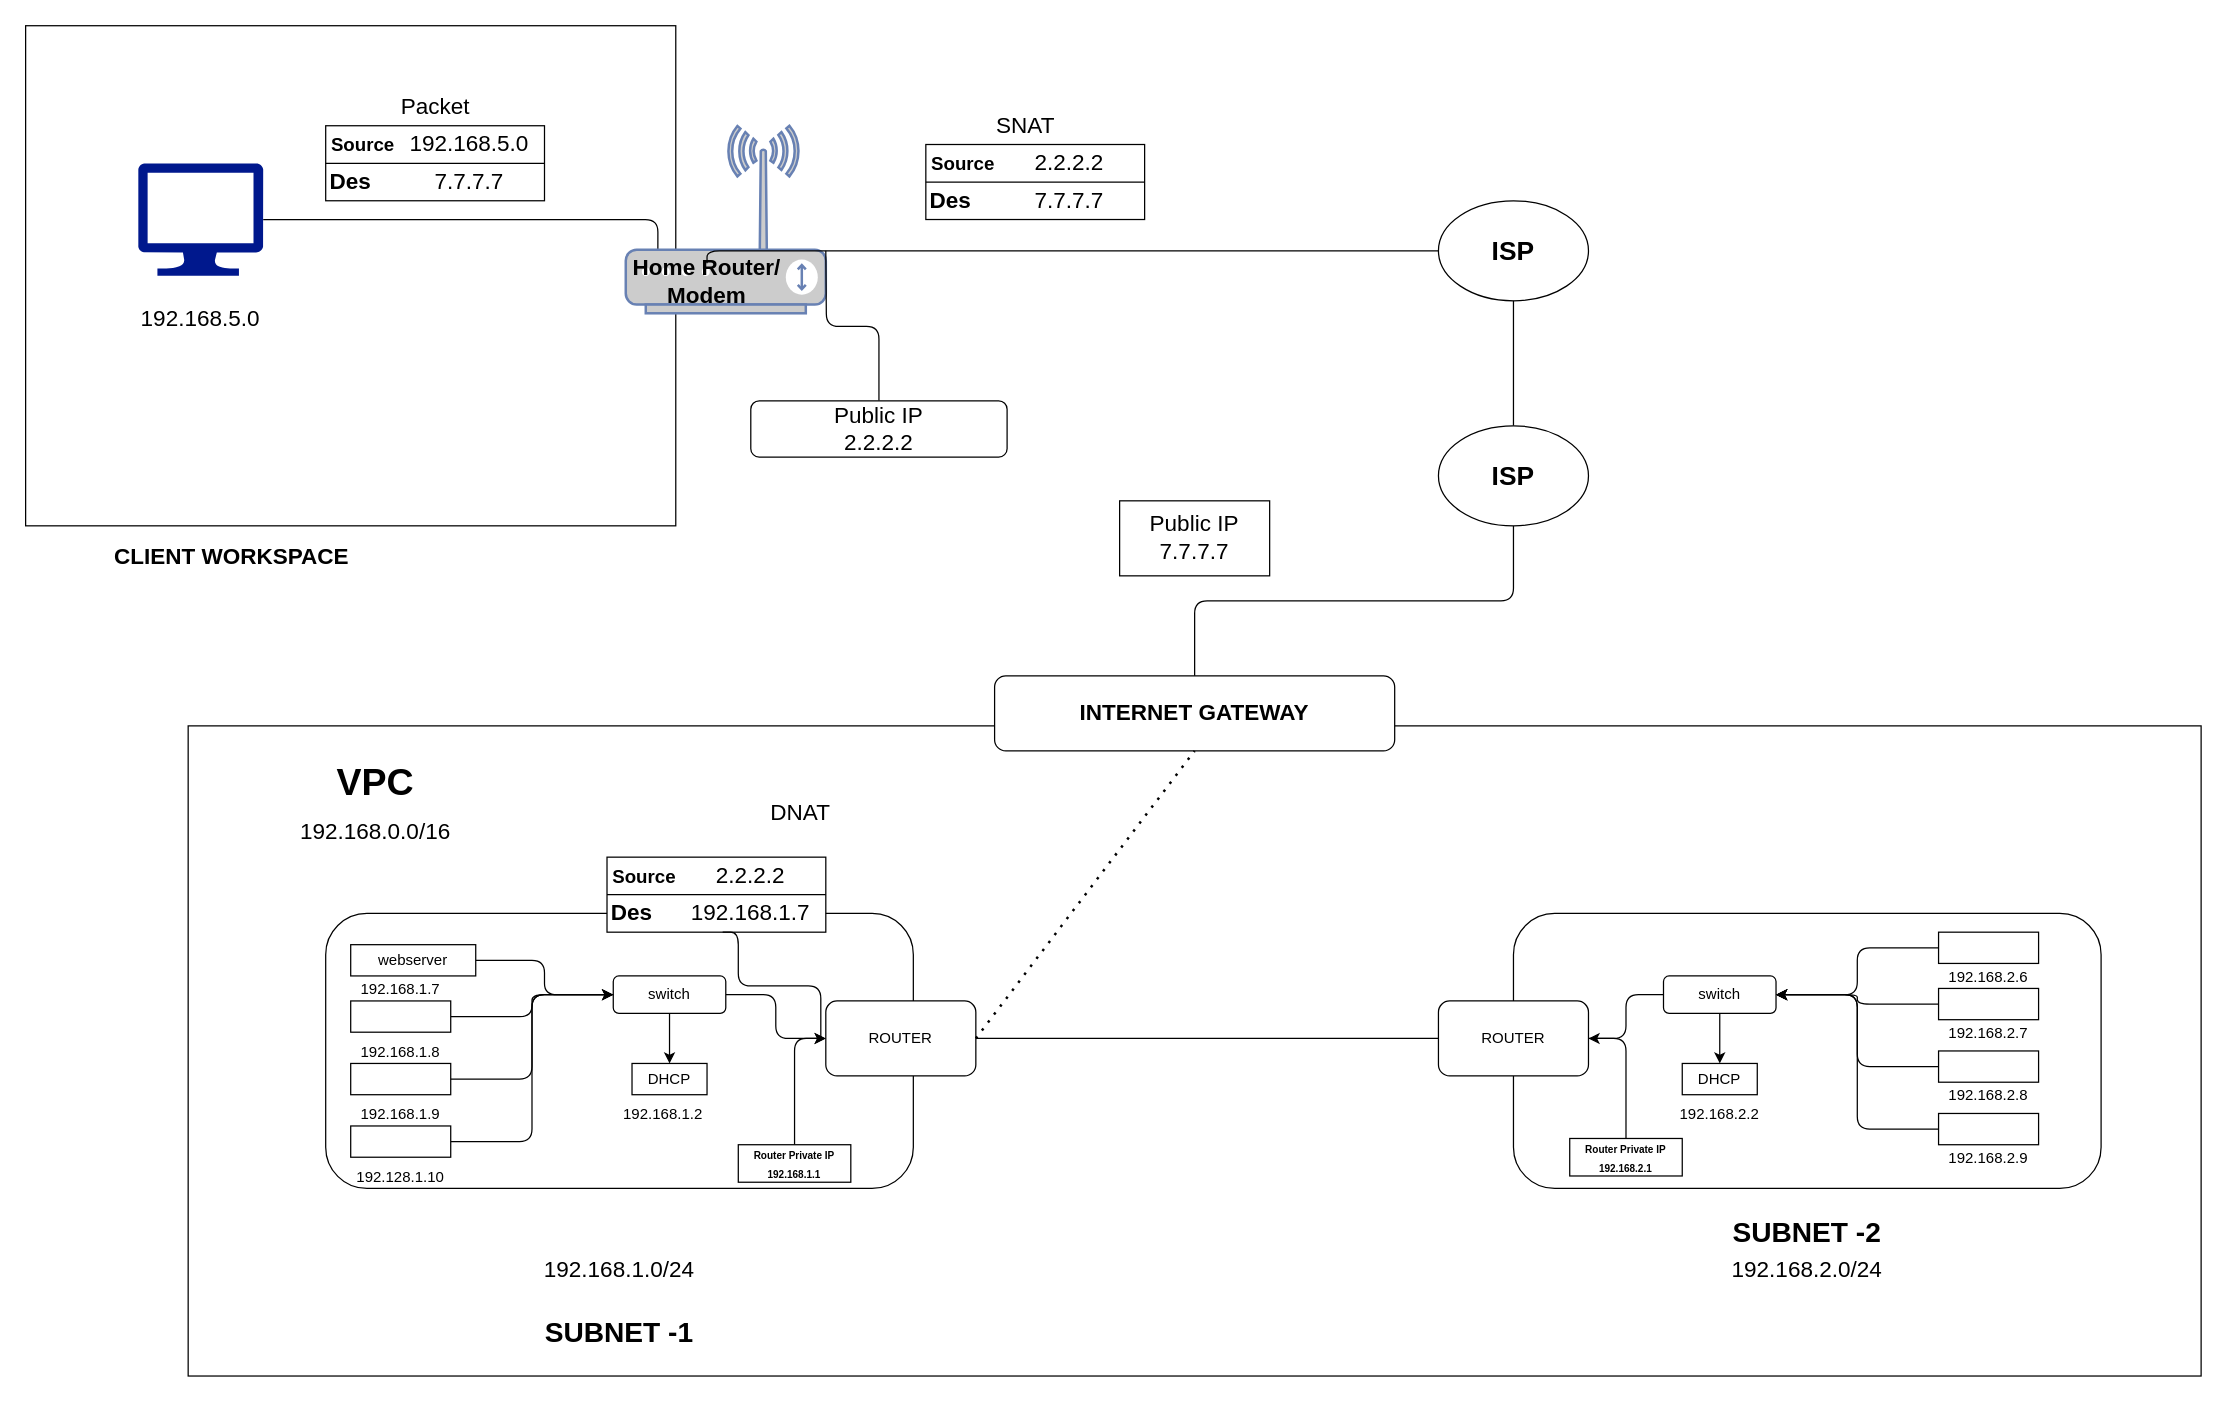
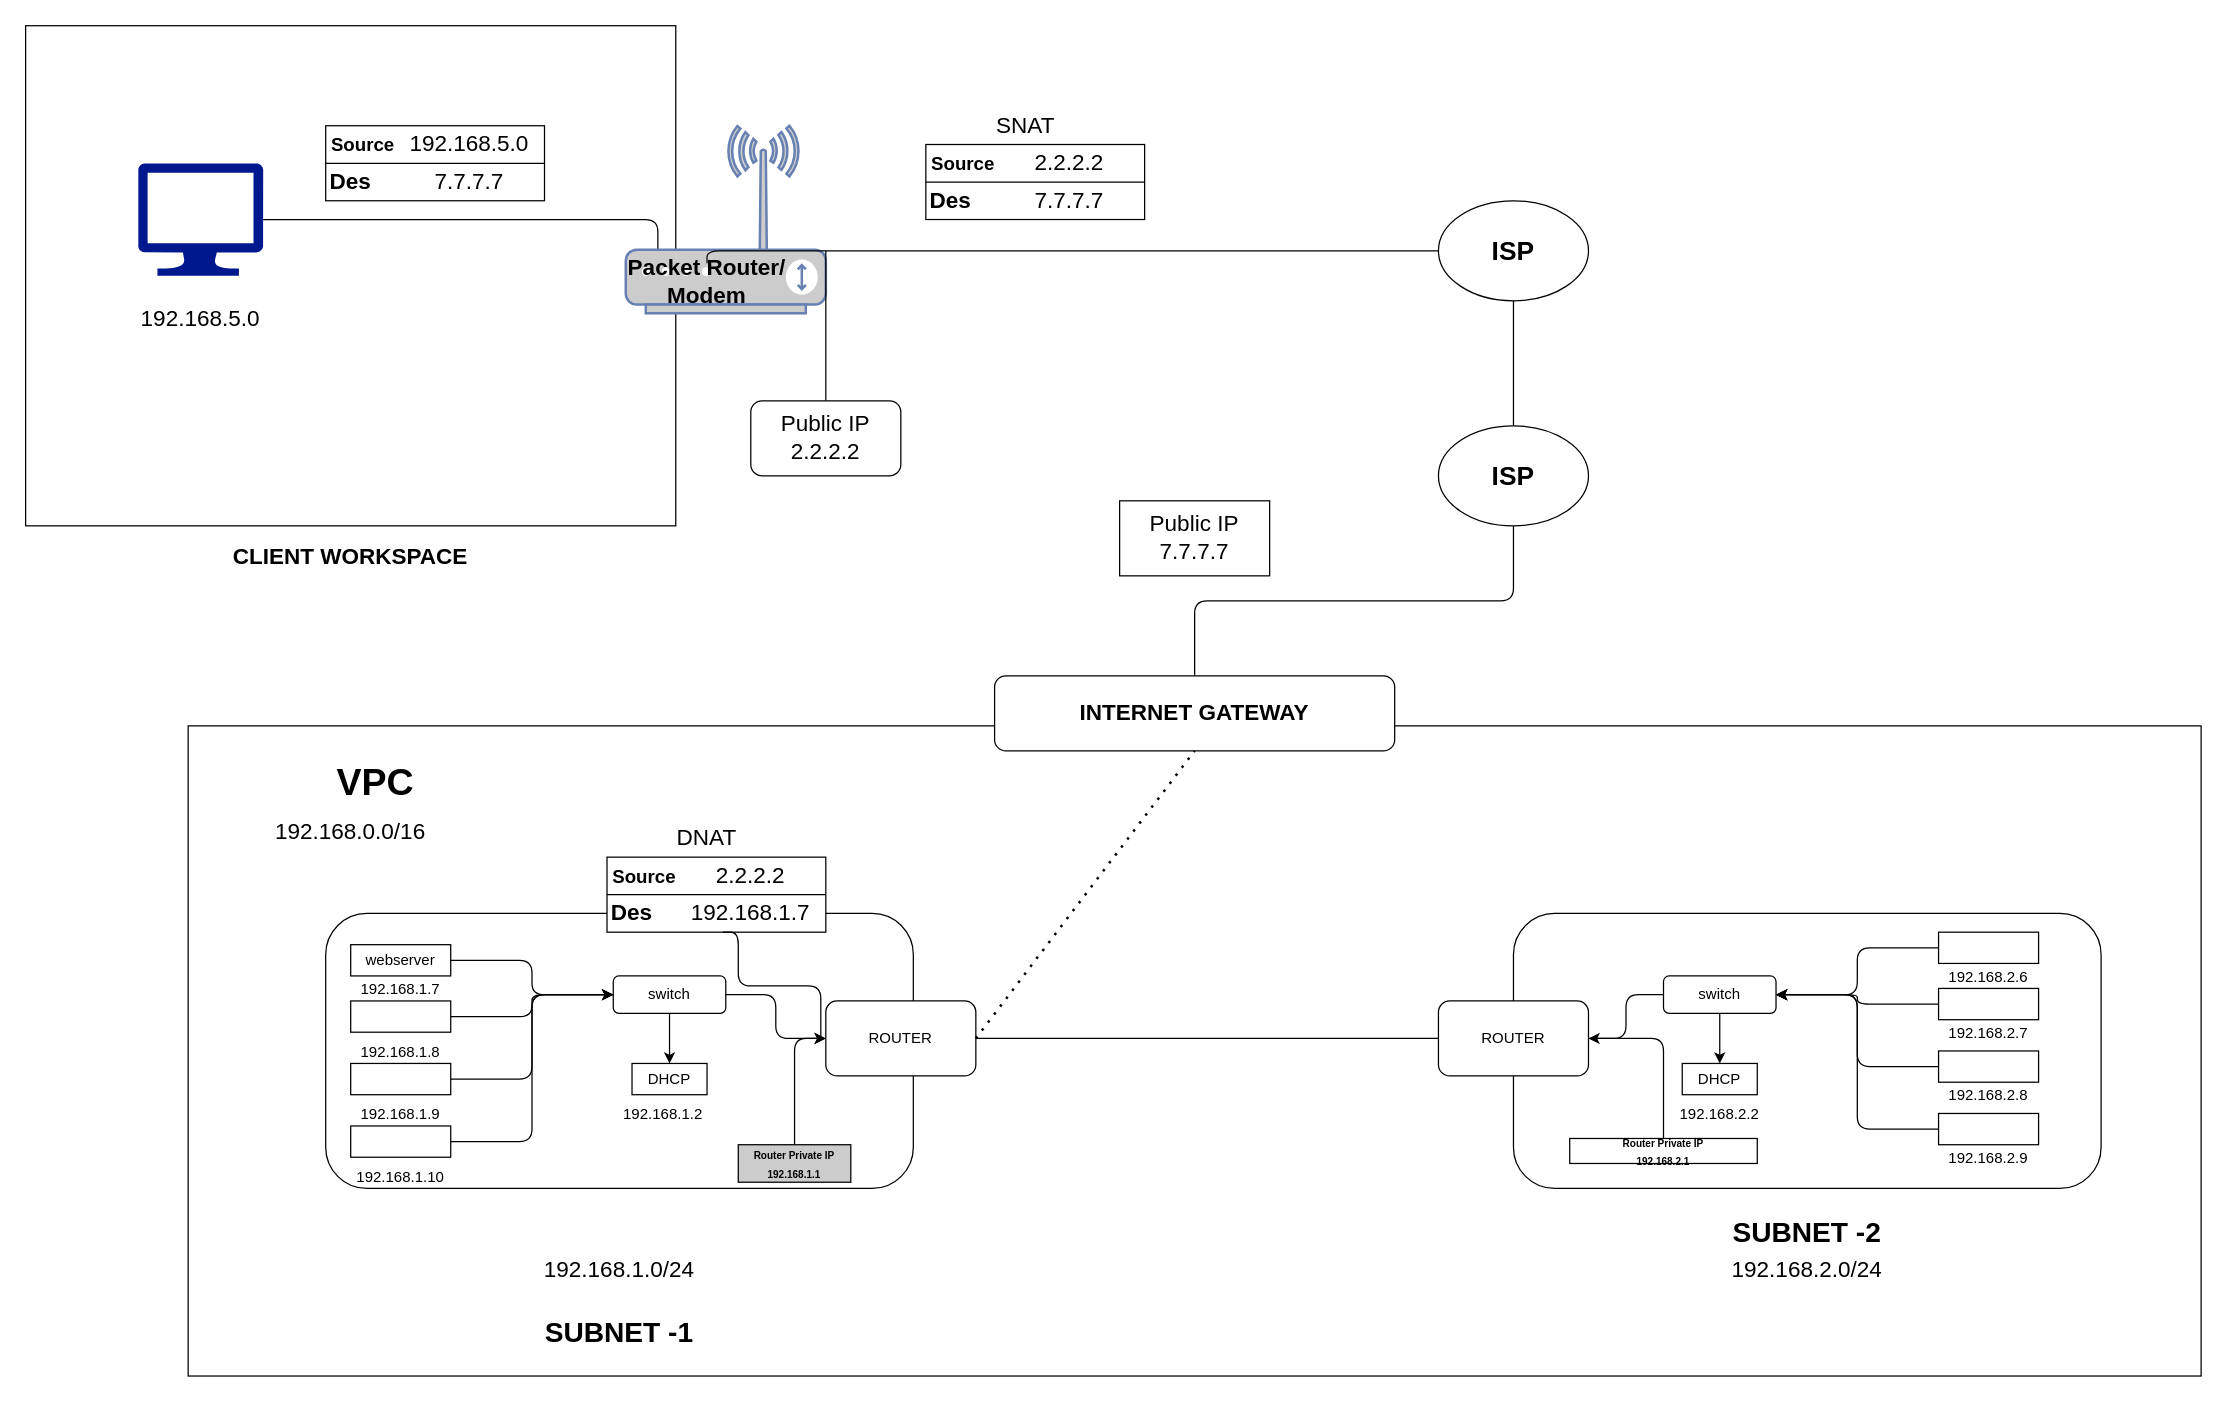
(435, 107) -> none
(707, 282) -> (707, 282)
(879, 429) -> (826, 438)
(232, 557) -> (351, 557)
(801, 813) -> (707, 838)
(376, 832) -> (351, 832)
(413, 960) -> (401, 960)
(1626, 1157) -> (1663, 1151)
(794, 1163) -> (794, 1163)
(401, 1177) -> (401, 1177)
